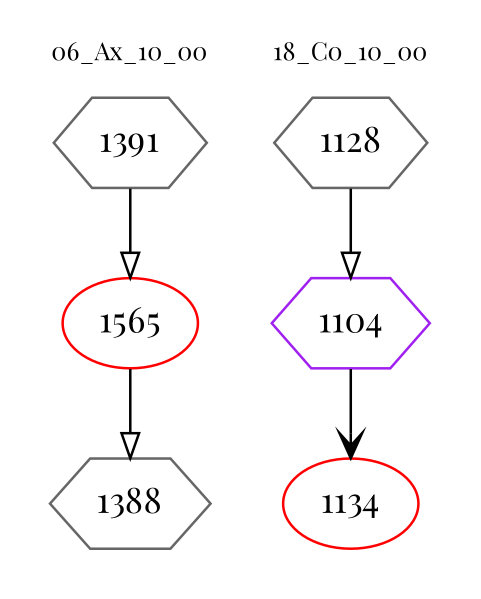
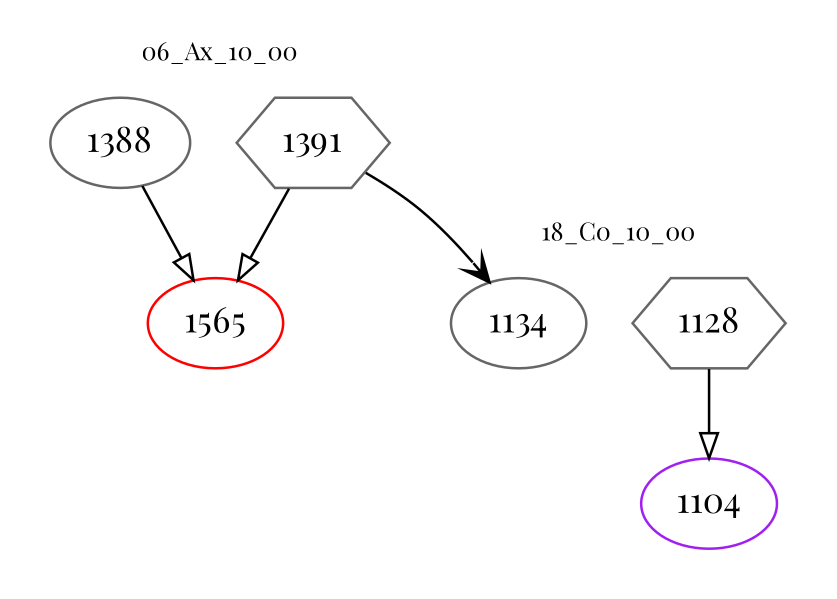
(351, 323) -> (709, 504)
(130, 401) -> (162, 222)
(351, 401) -> (446, 234)
(130, 504) -> (120, 143)
(351, 504) -> (519, 323)
